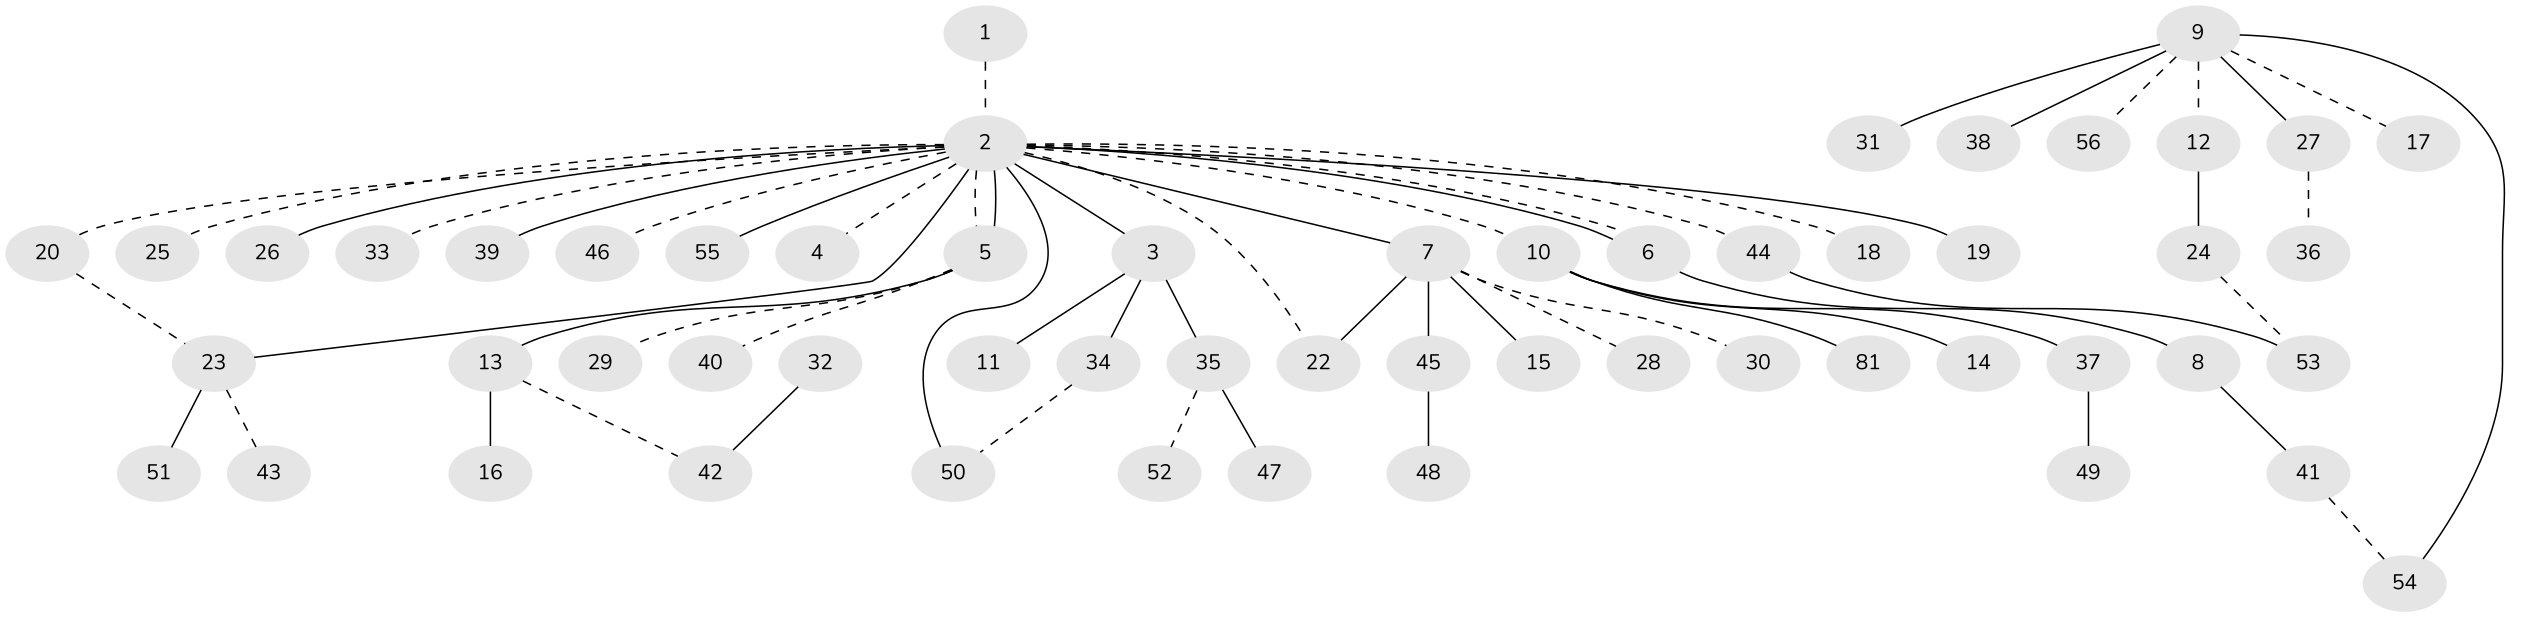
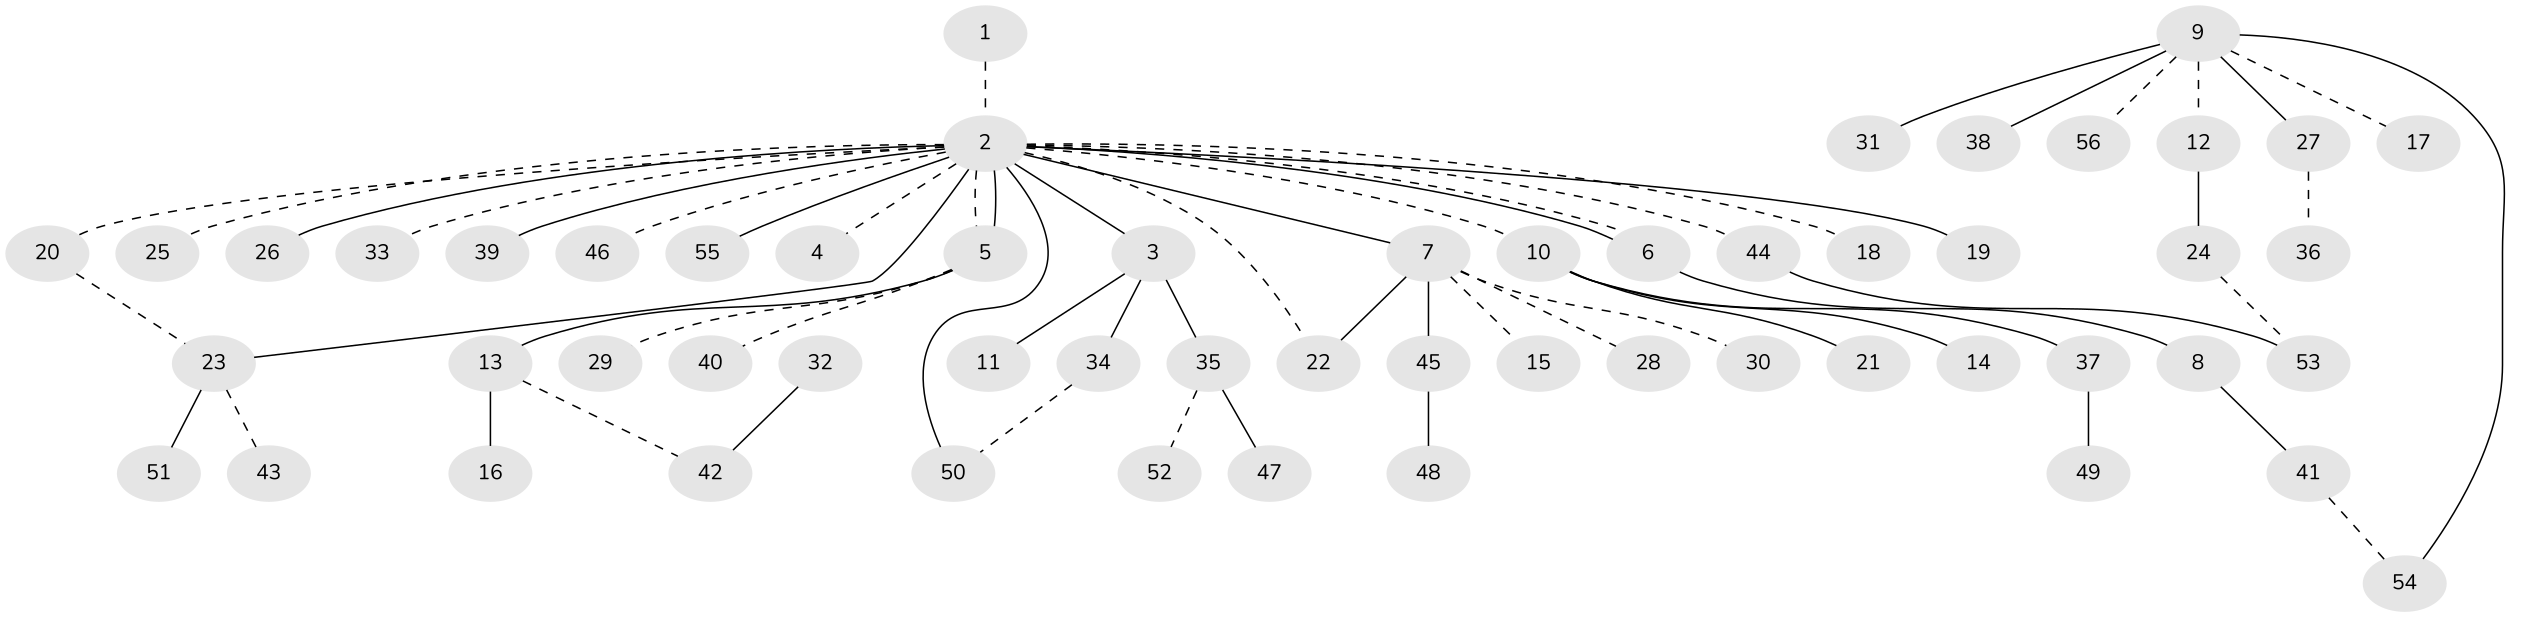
(1483, 308) -> (1483, 308)
(1868, 364) -> (1868, 364)
